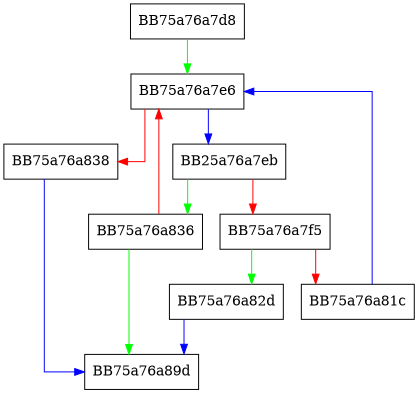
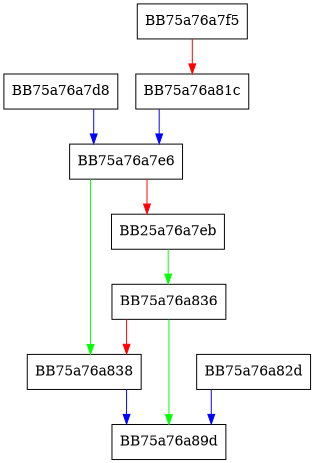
(187, 51) -> (94, 122)
(208, 122) -> (147, 192)
(145, 144) -> (91, 262)
(159, 166) -> (127, 332)
(253, 192) -> none
(252, 262) -> none
